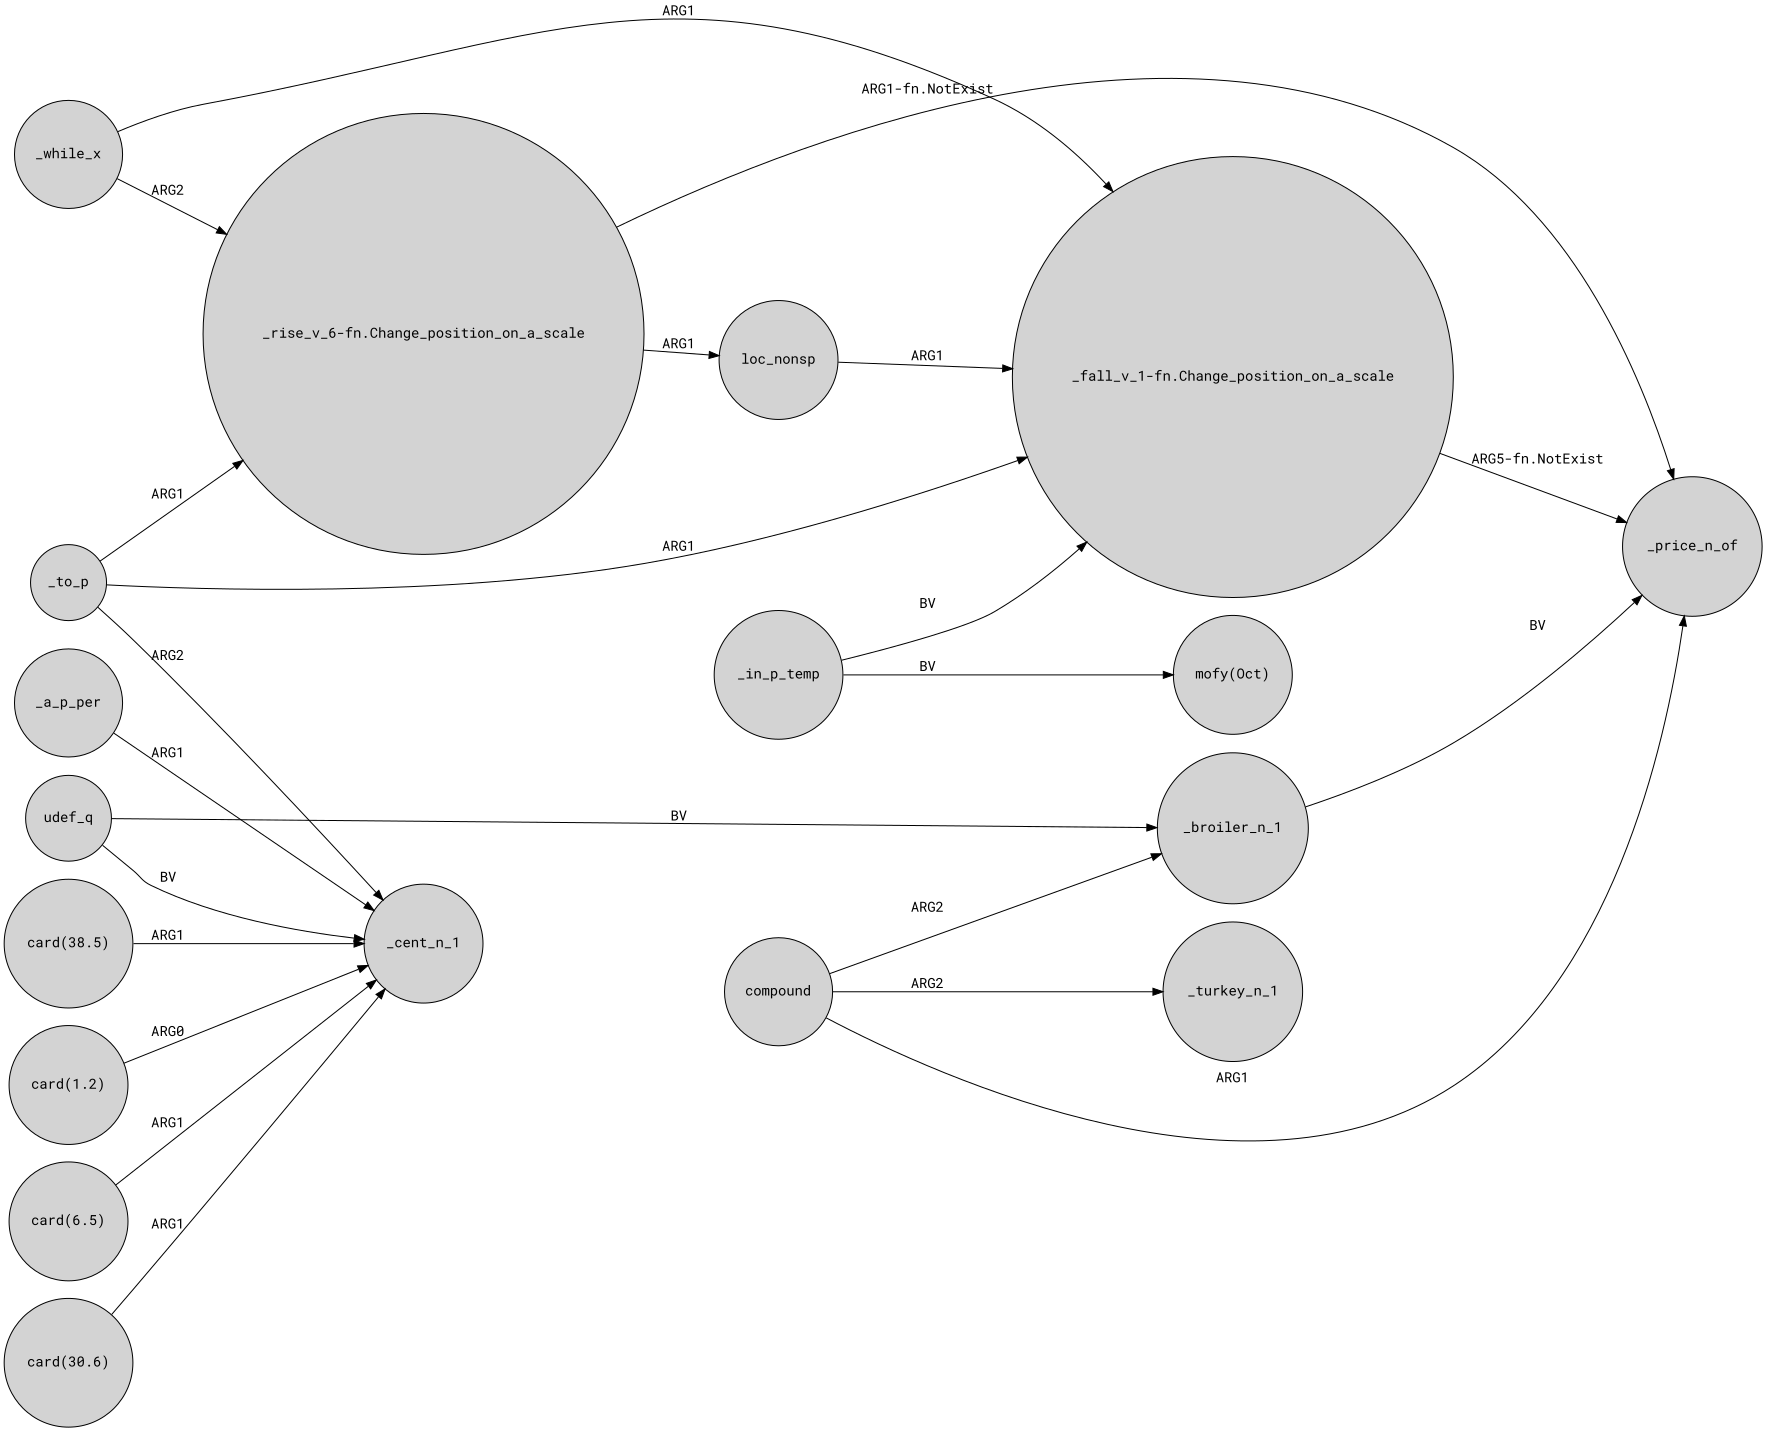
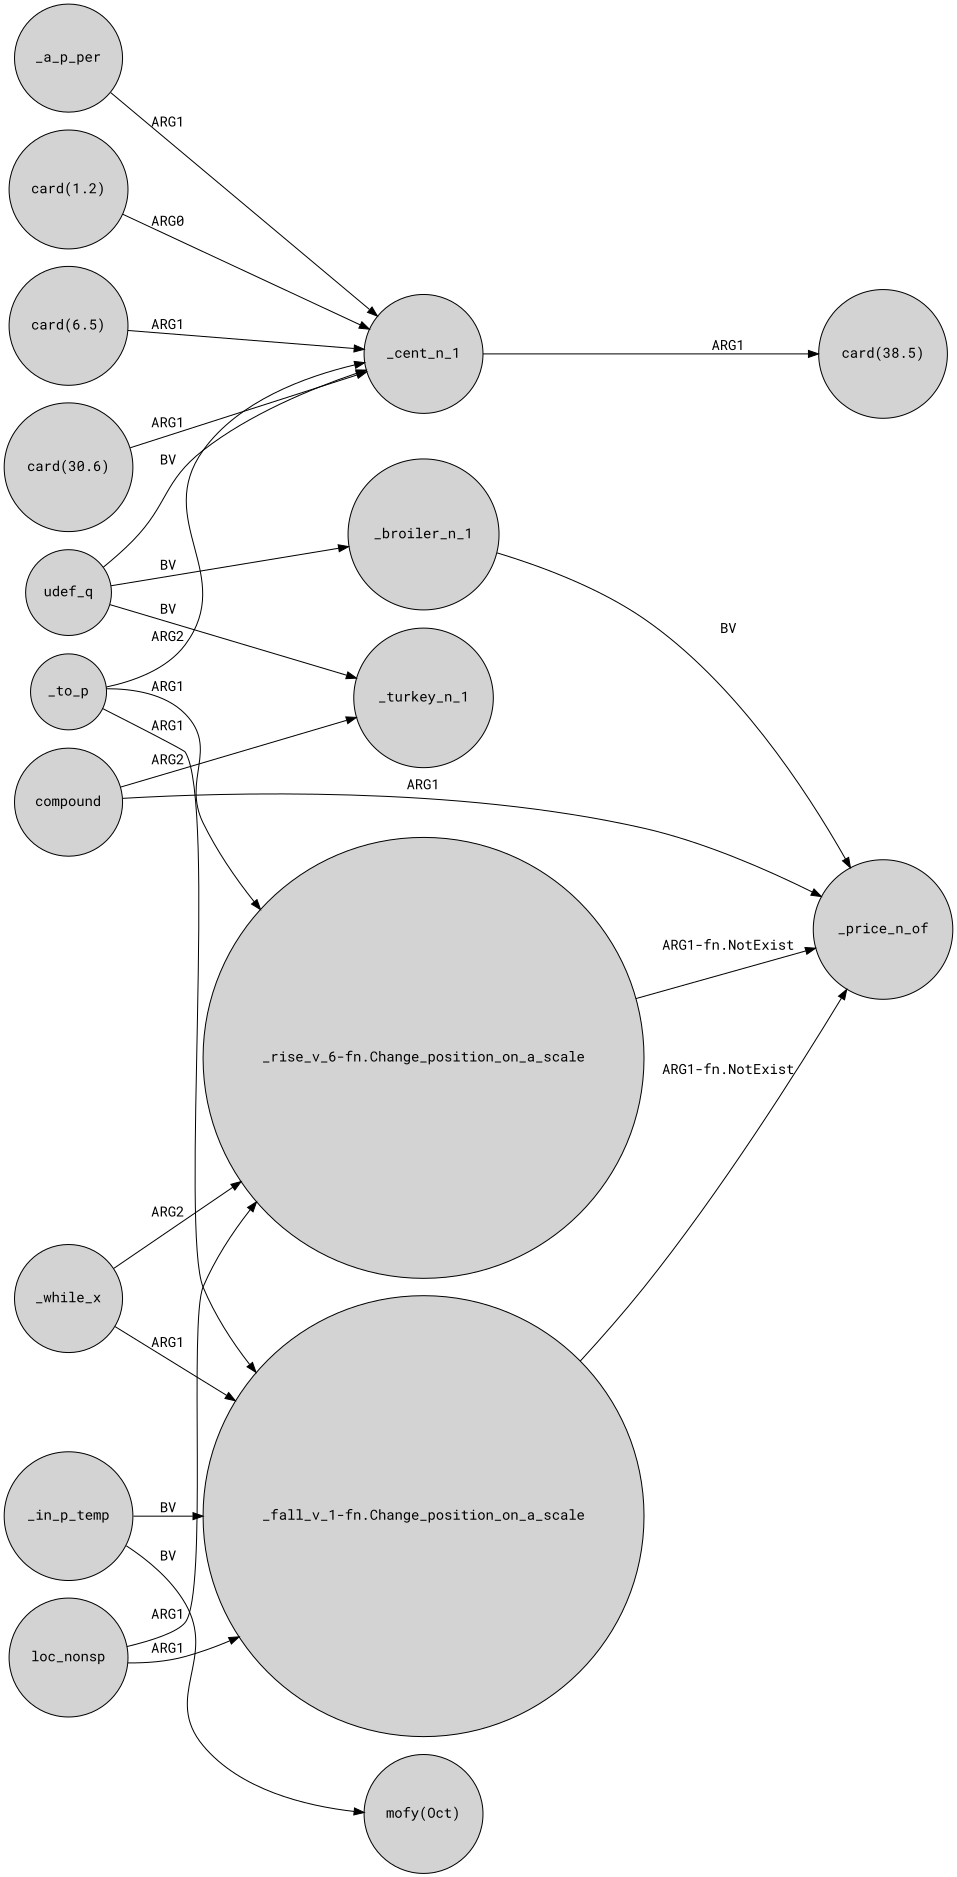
(676, 352) -> (197, 1442)
(1538, 460) -> (729, 1070)
none -> (228, 640)
(991, 915) -> none
(244, 944) -> (646, 354)
